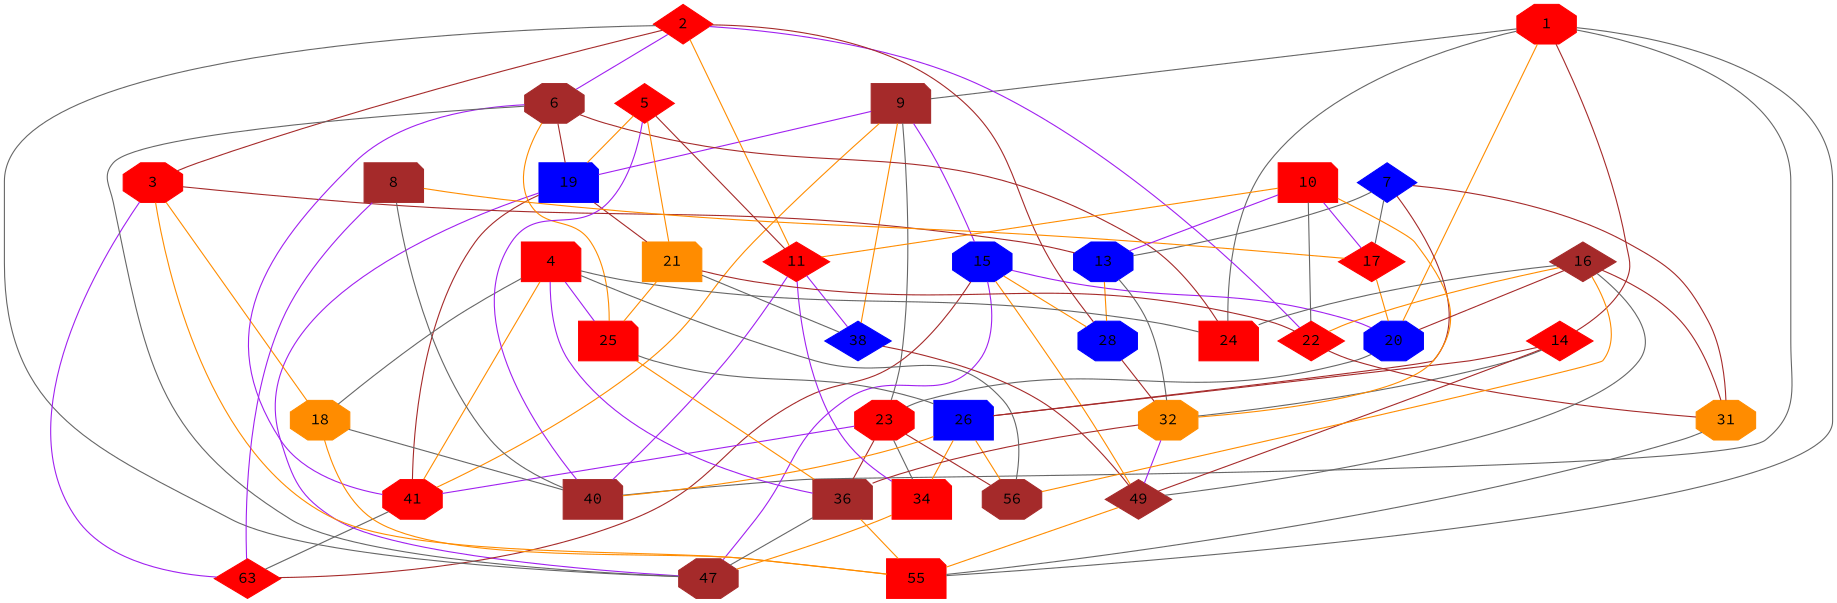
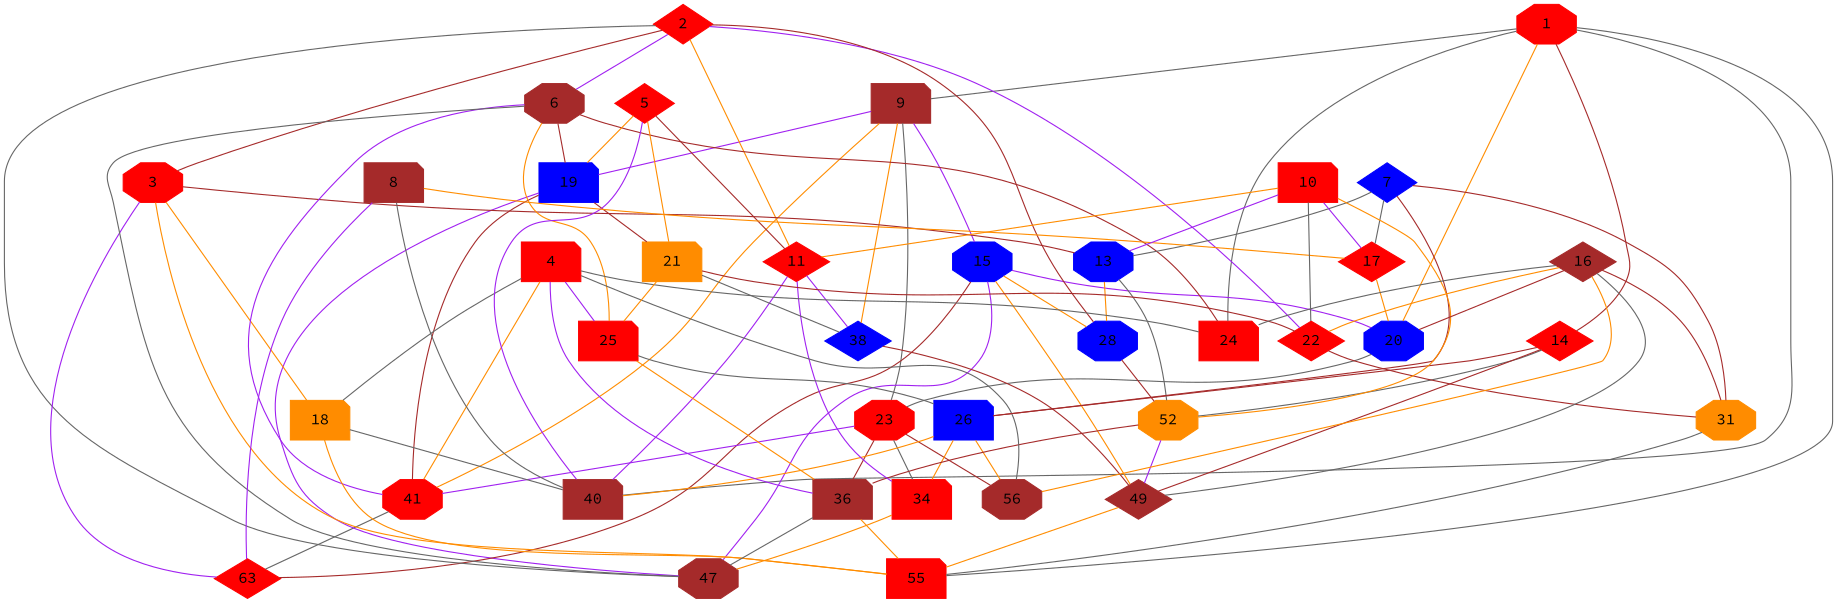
(320, 420) -> (320, 420)
(1168, 420) -> (1168, 420)
